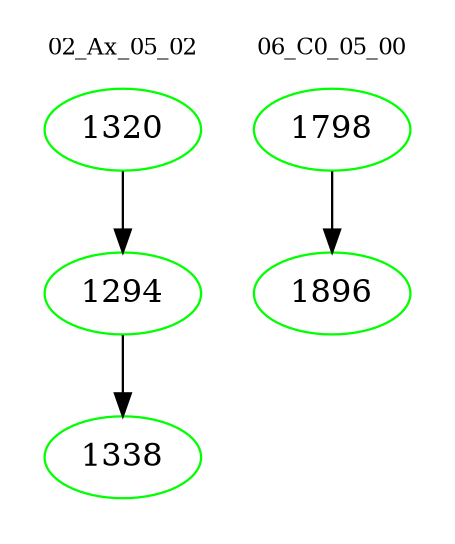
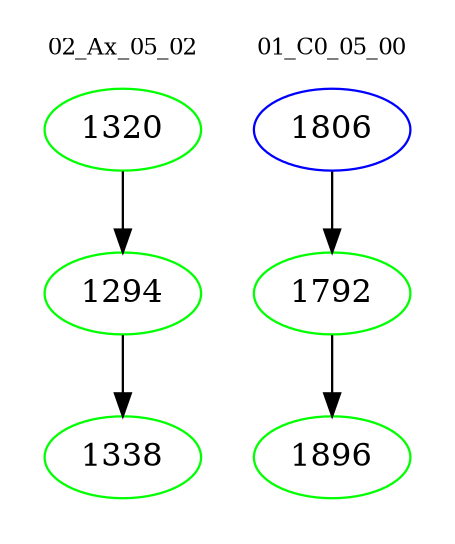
(332, 49) -> (332, 49)
none -> (332, 130)
(332, 130) -> (332, 293)
